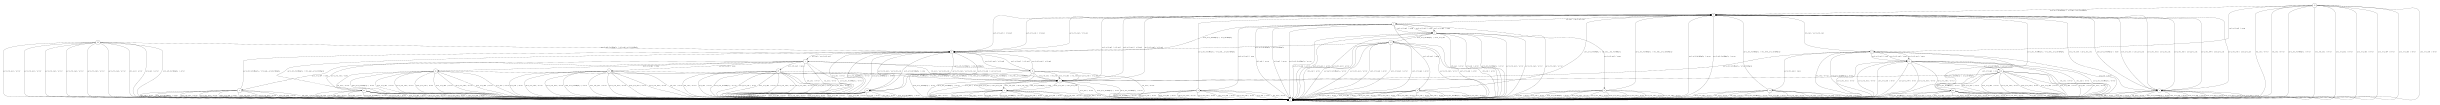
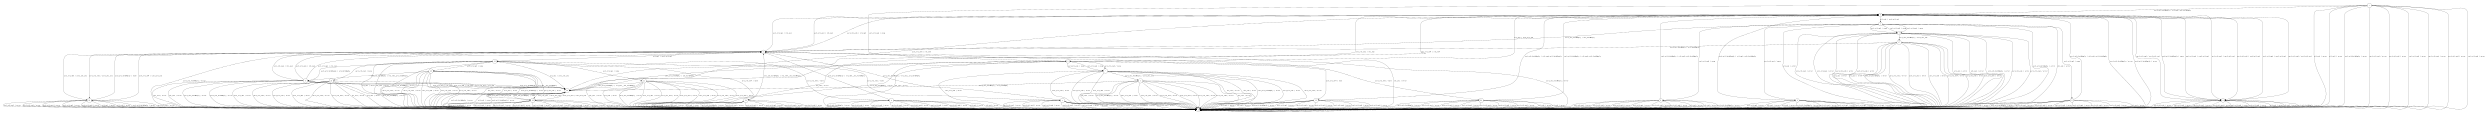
none -> (698, 62)
(919, 73) -> (369, 75)
